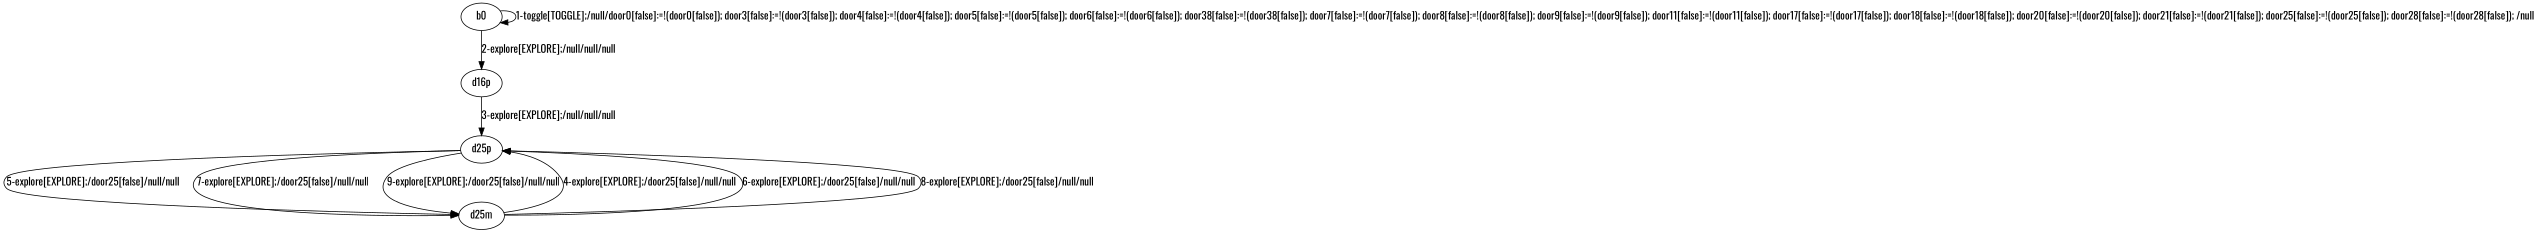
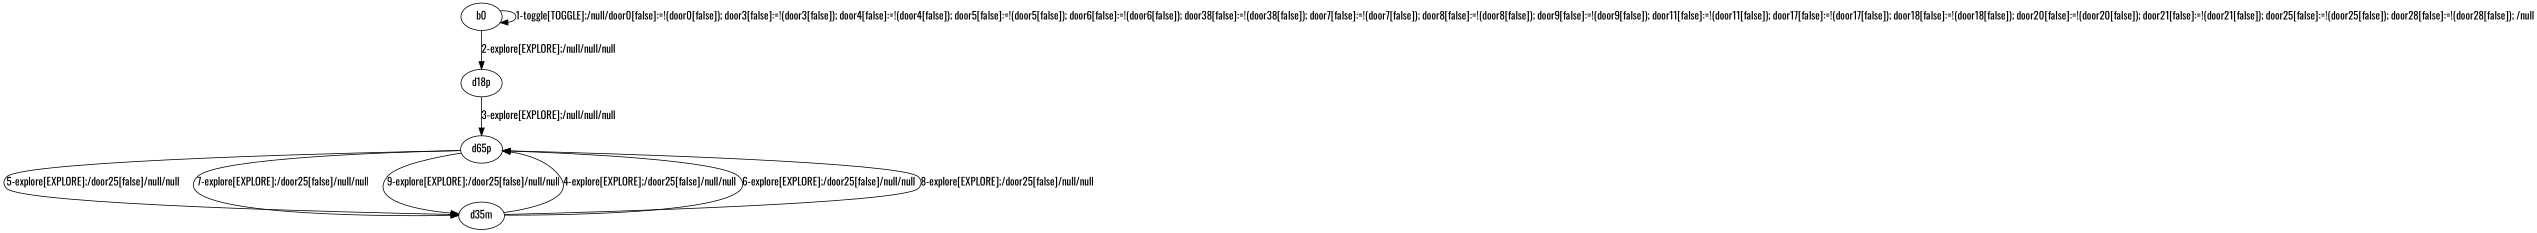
(482, 83) -> (482, 83)
(482, 149) -> (482, 149)
(482, 216) -> (482, 216)
